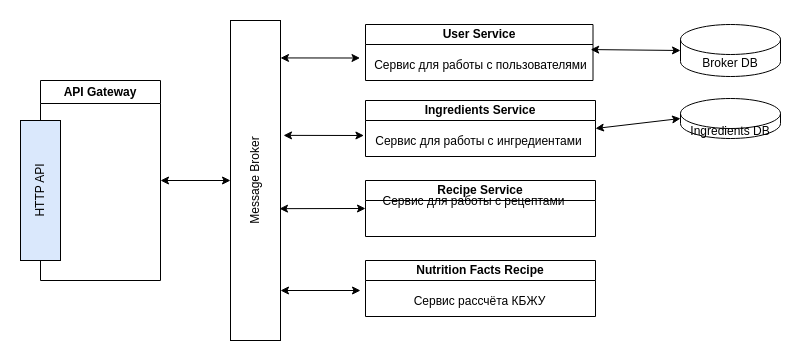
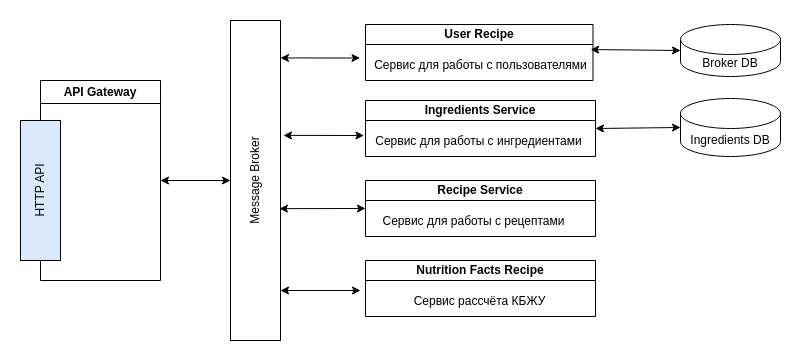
(480, 35) -> (480, 35)
(731, 119) -> (731, 128)
(473, 202) -> (473, 222)
